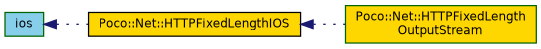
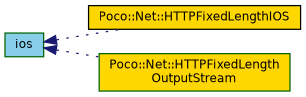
(329, 24) -> (78, 53)
